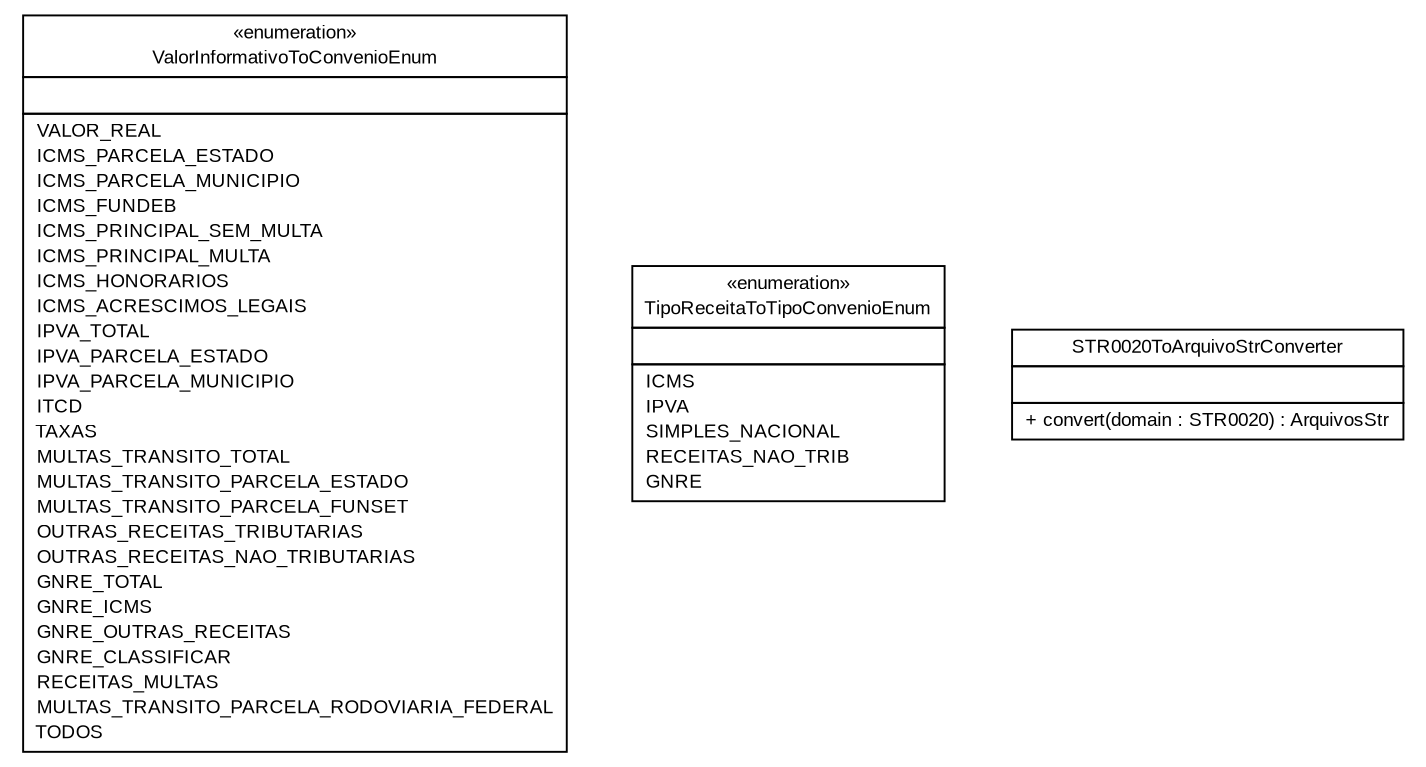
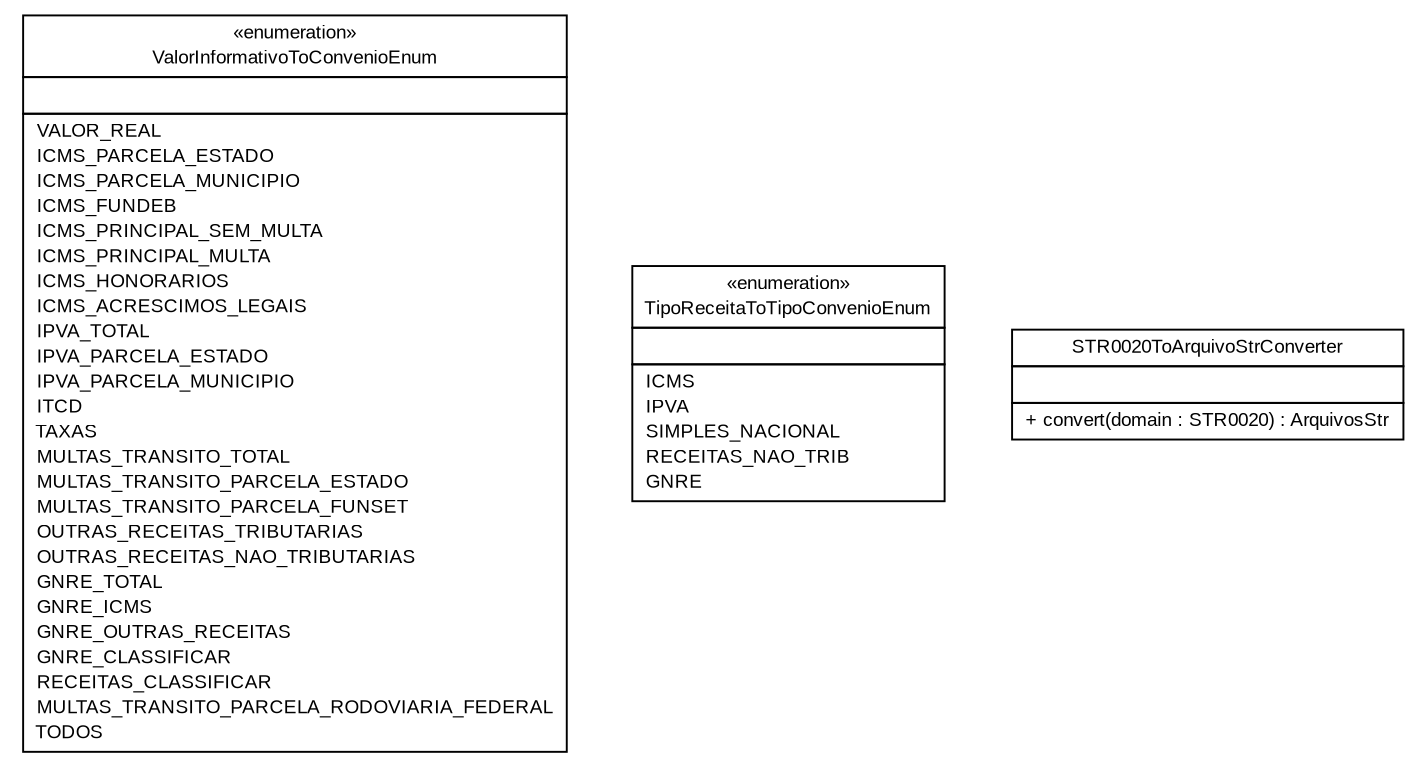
(128, 682) -> (155, 682)
